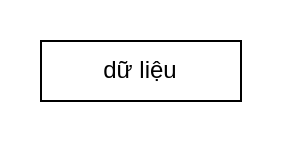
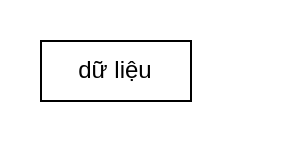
(141, 71) -> (116, 71)
